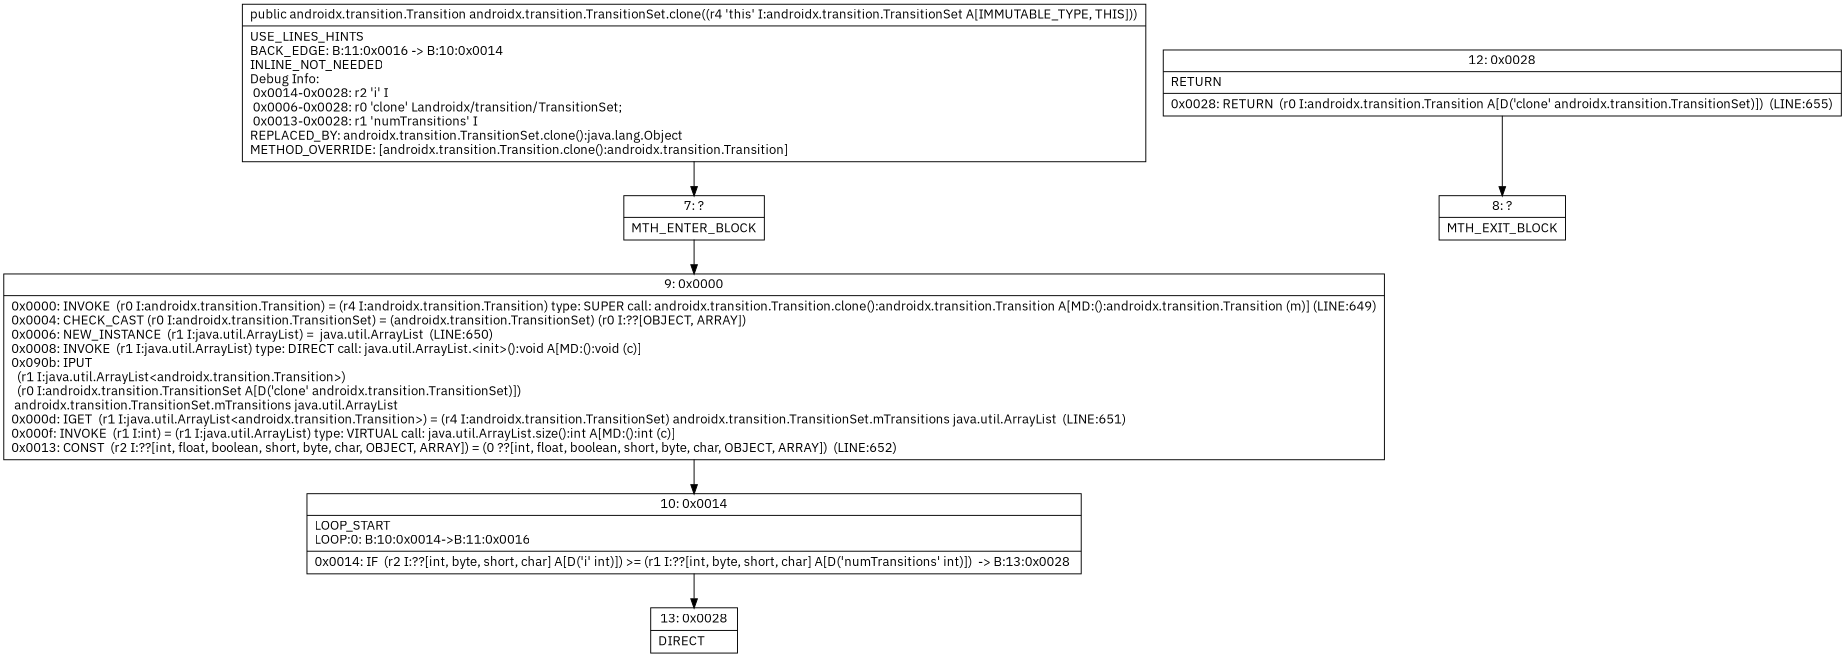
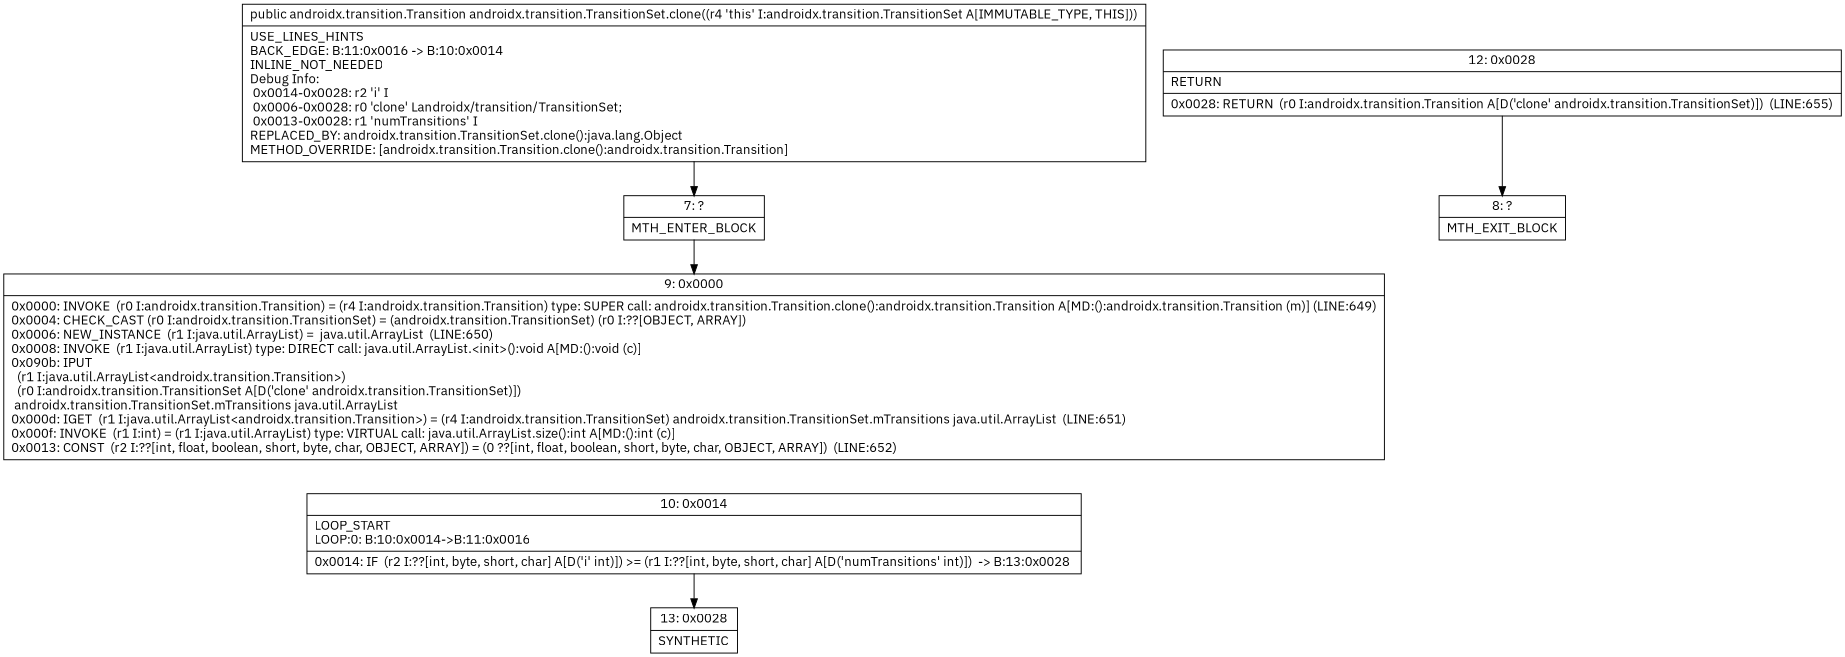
(694, 472) -> none
(682, 641) -> (694, 641)
